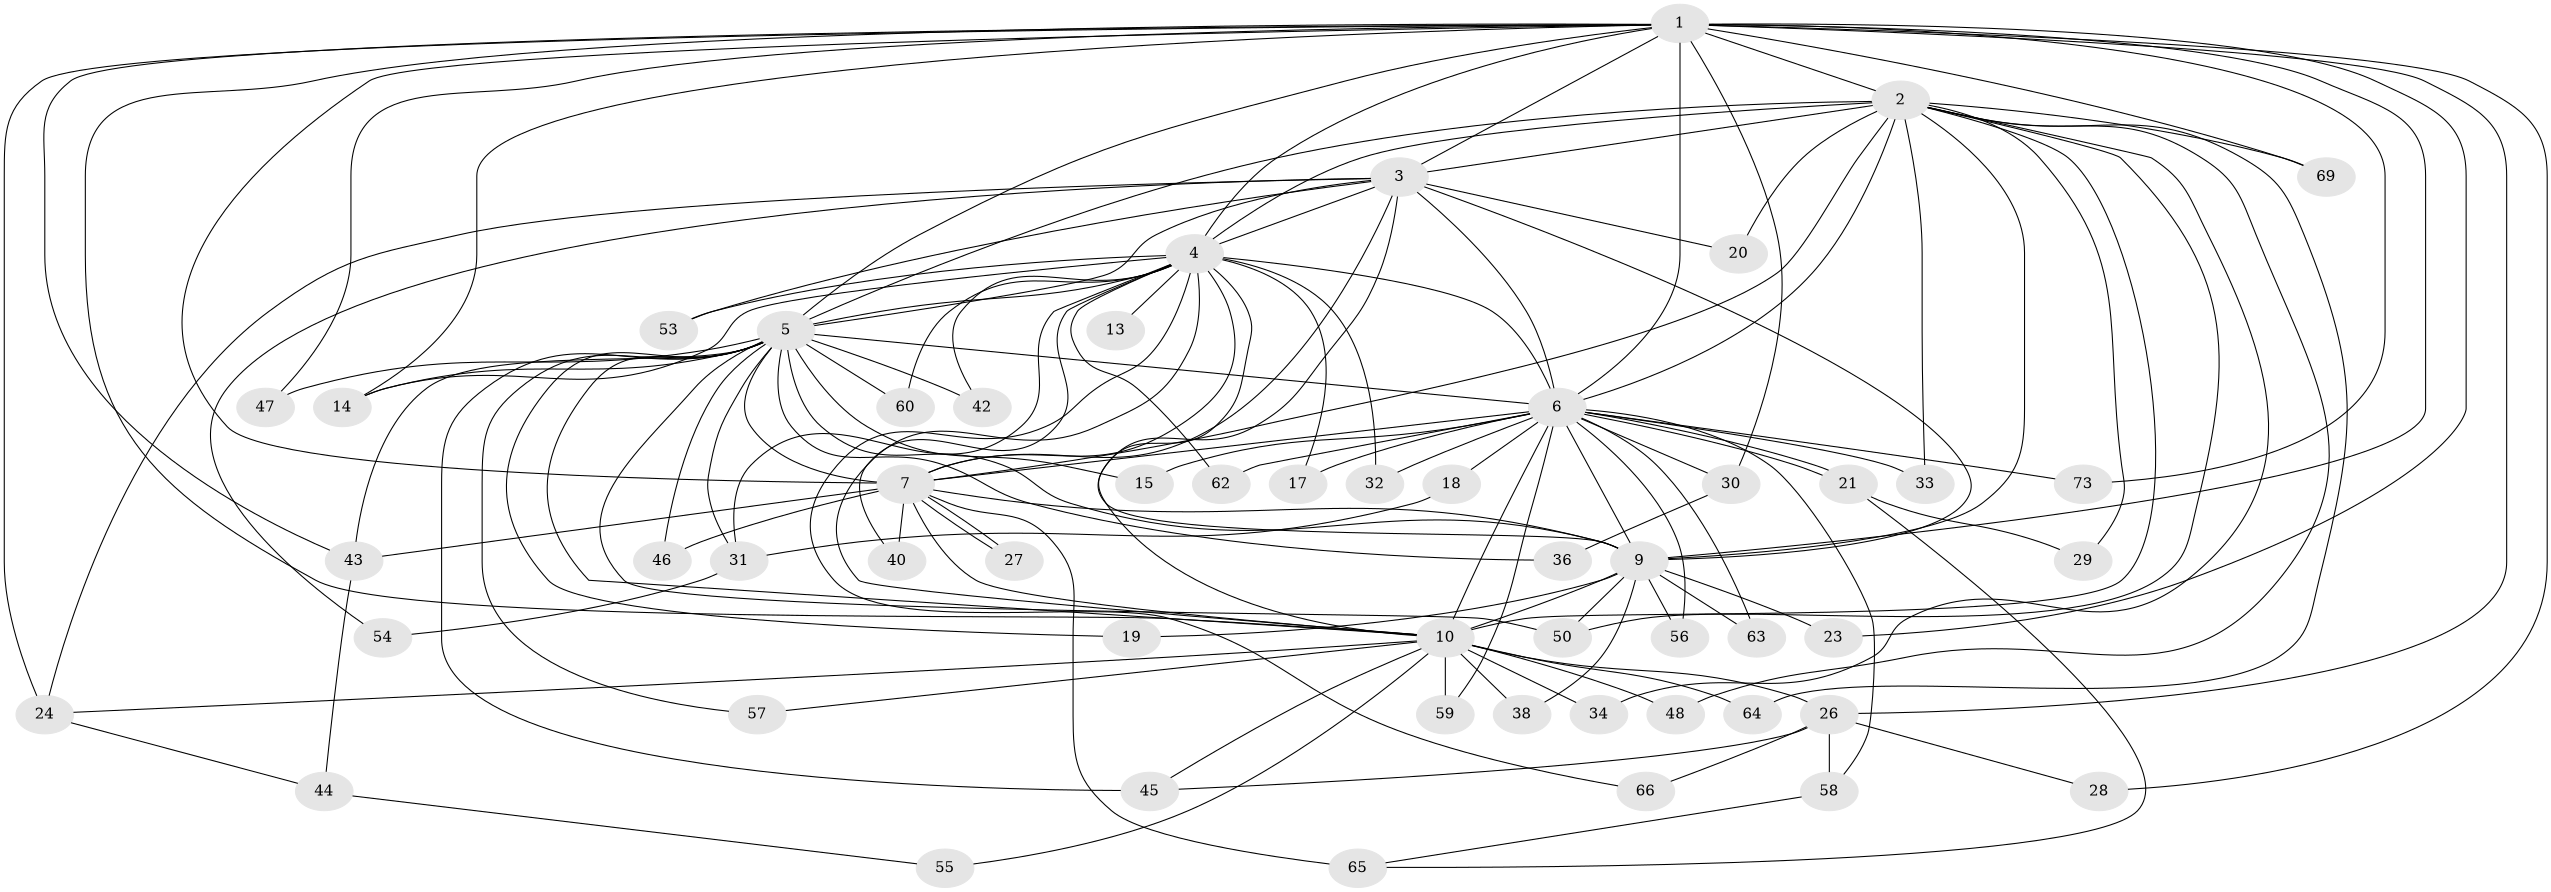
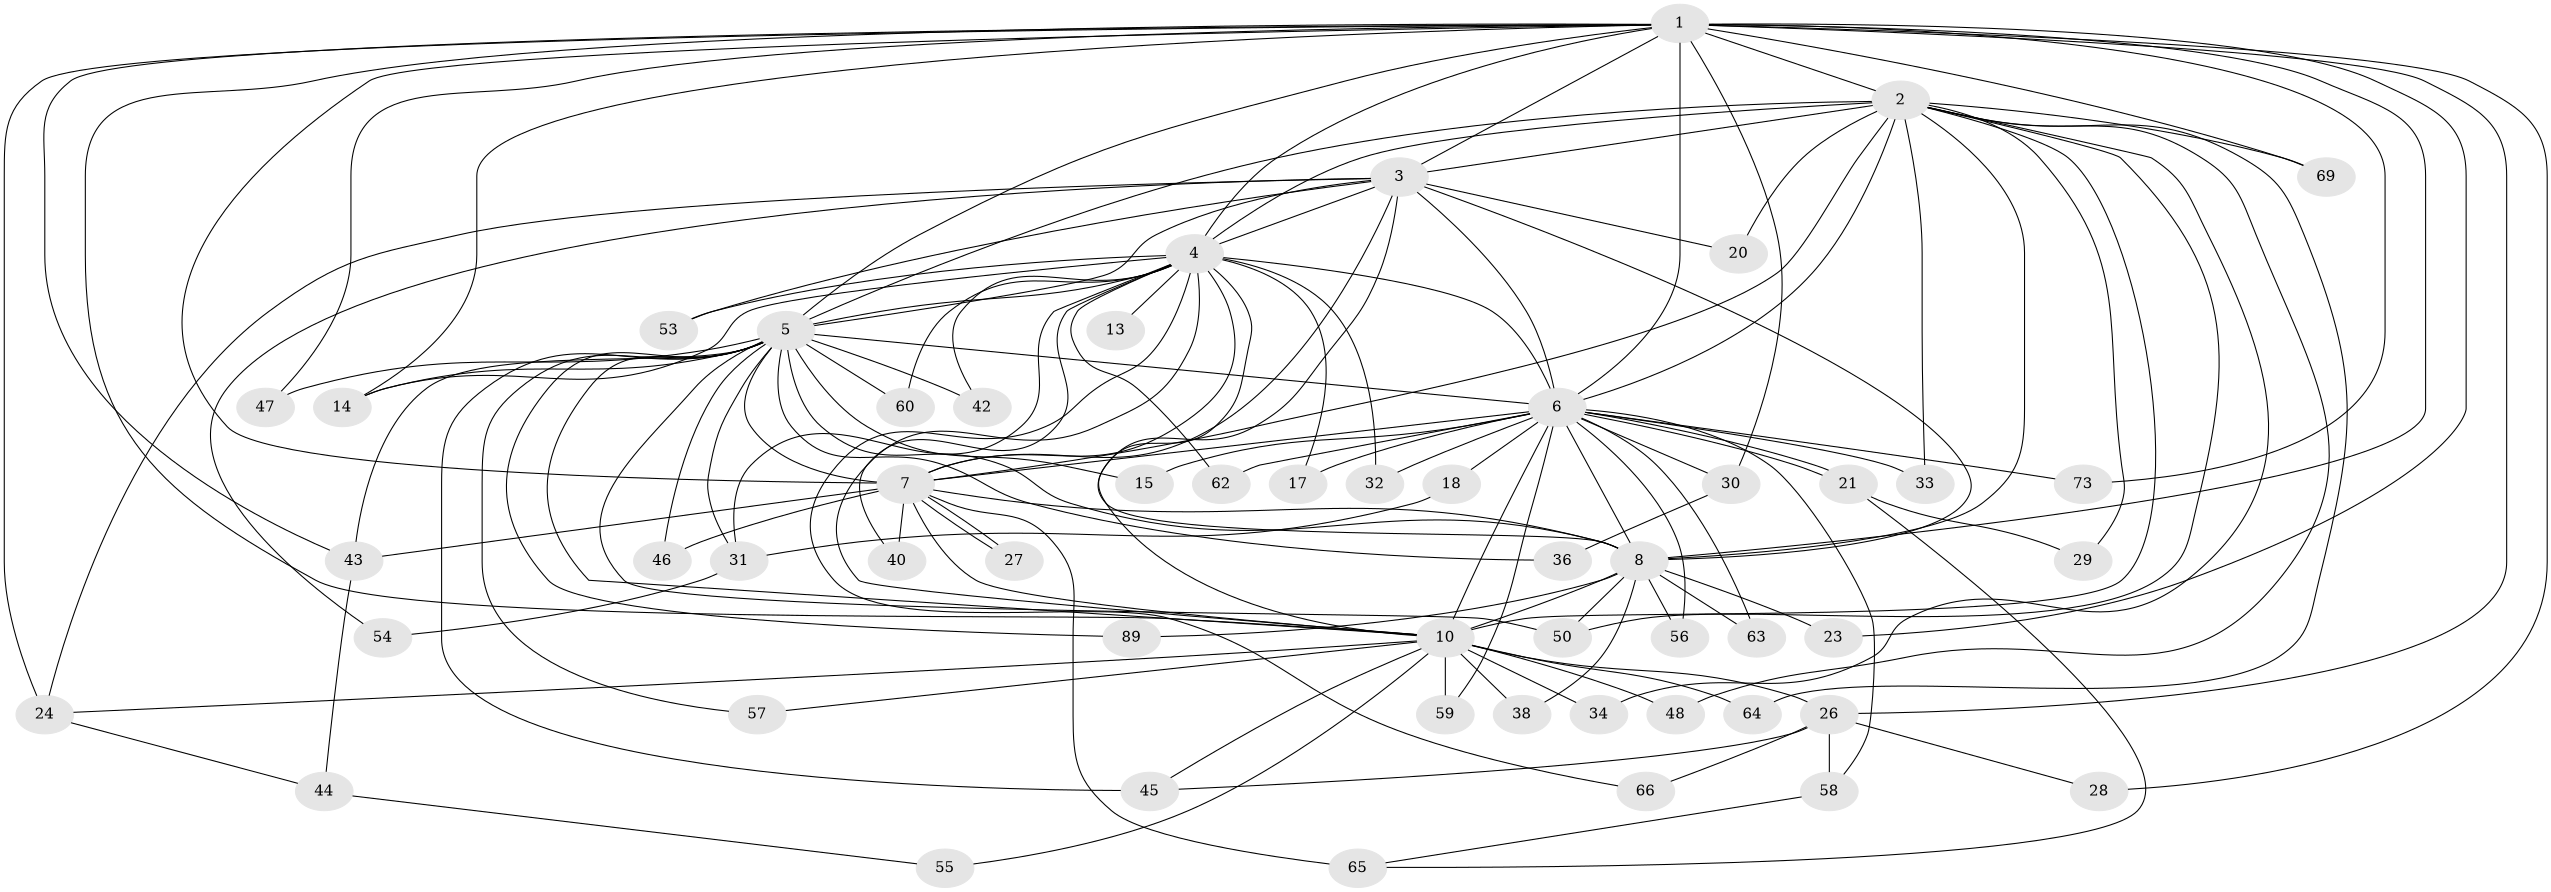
(1639, 561) -> (1639, 561)
(1132, 638) -> (1132, 638)
